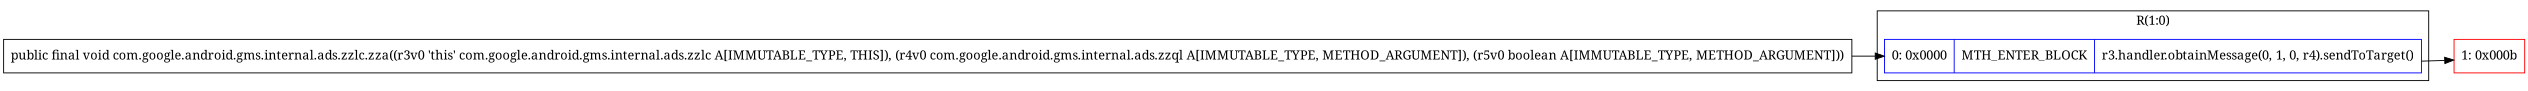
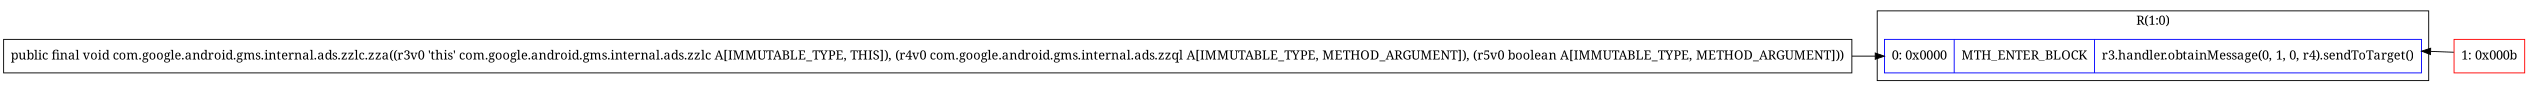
(2434, 61) -> (2442, 52)
